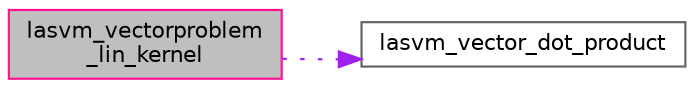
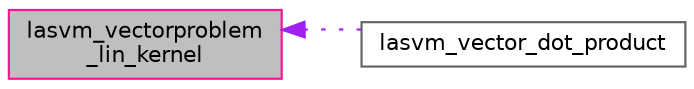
(311, 59) -> (333, 29)
